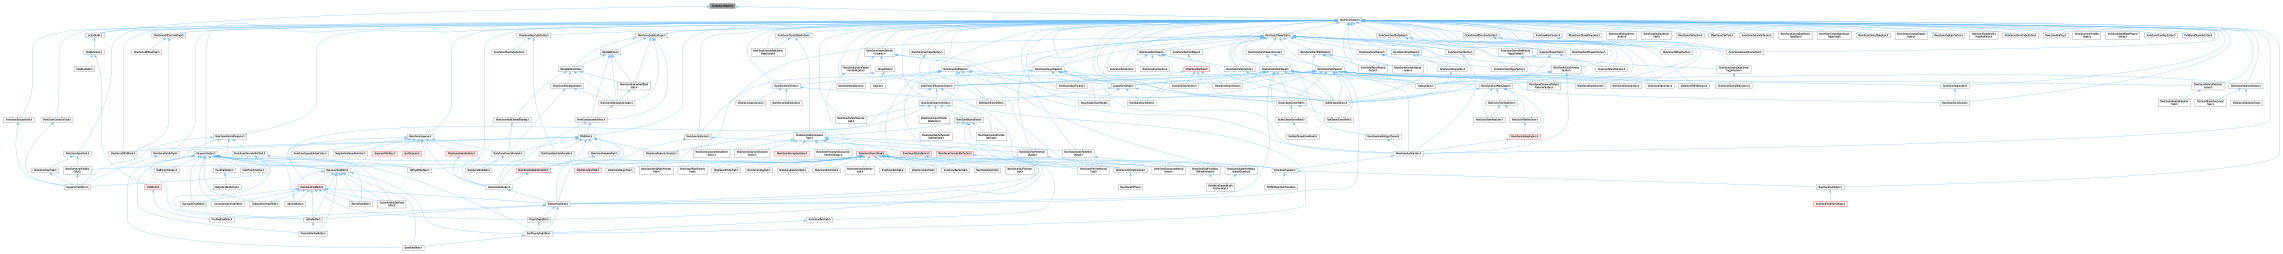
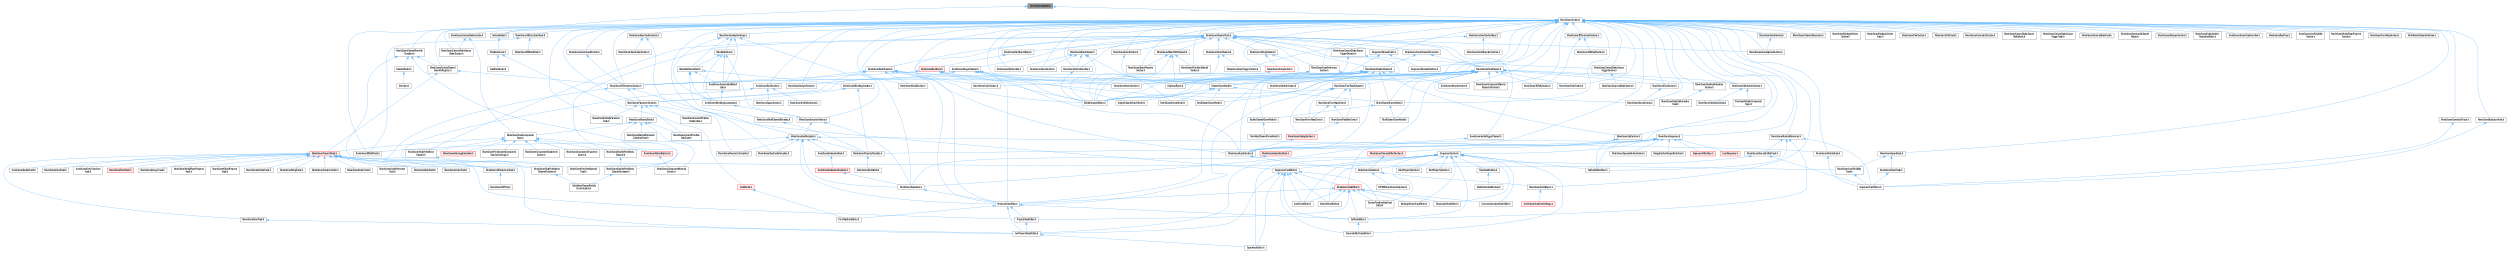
(1040, 32) -> none
(1453, 69) -> (1280, 69)
(586, 137) -> (803, 137)
